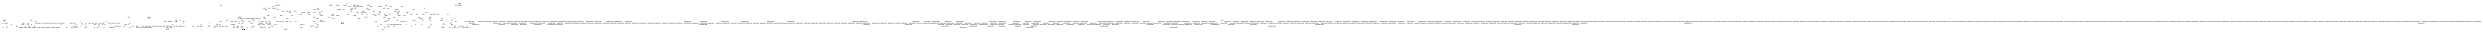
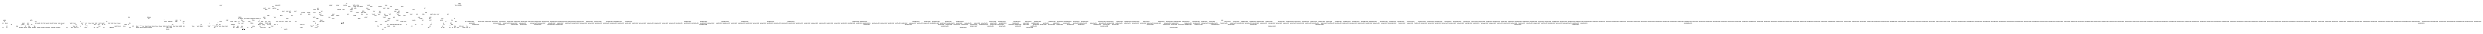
(1090, 25) -> none
